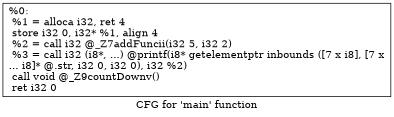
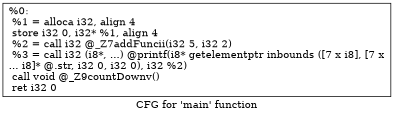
(67, 22) -> (73, 22)
